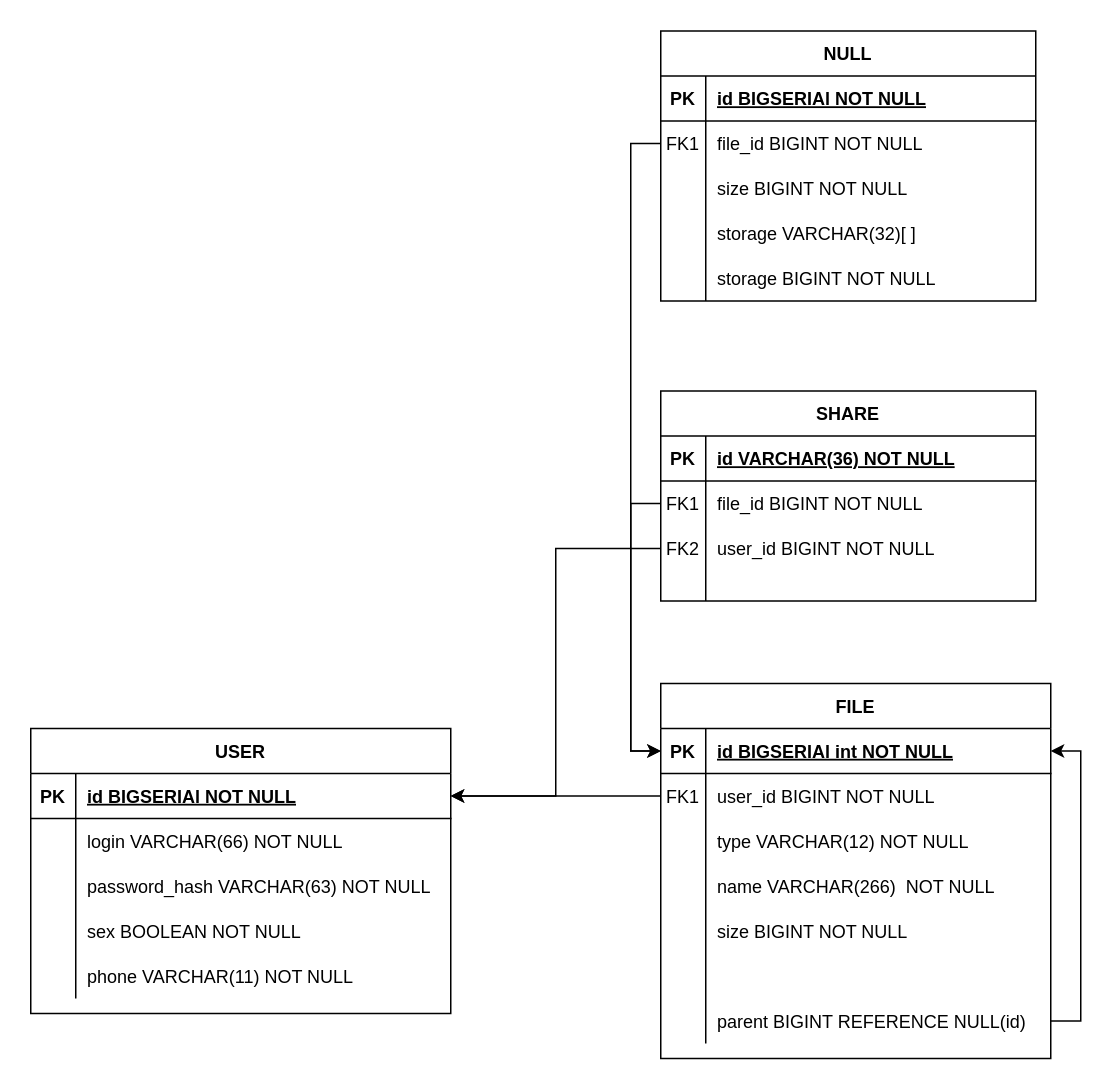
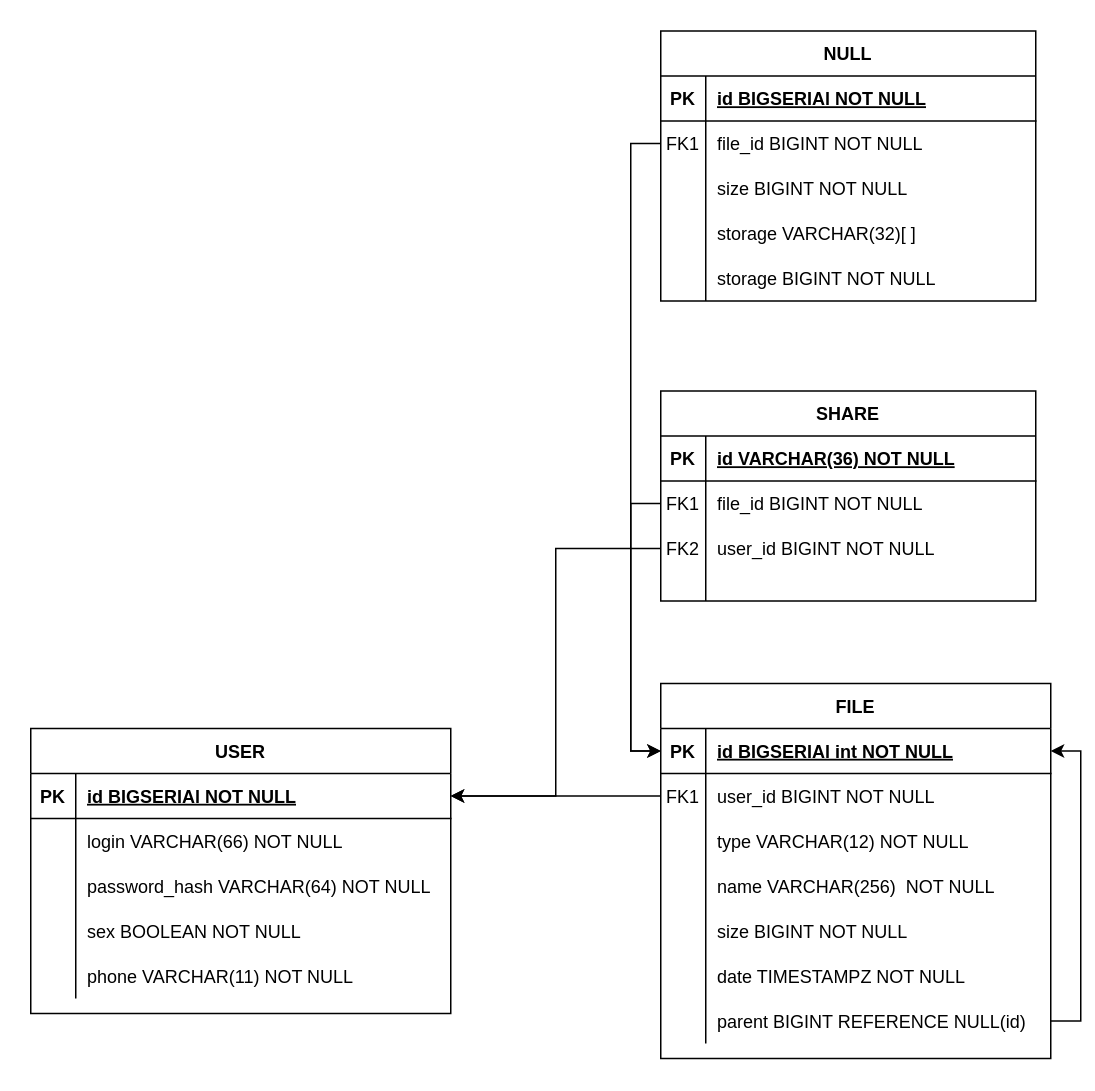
(251, 887) -> (251, 887)
(846, 887) -> (846, 887)
none -> (878, 976)
